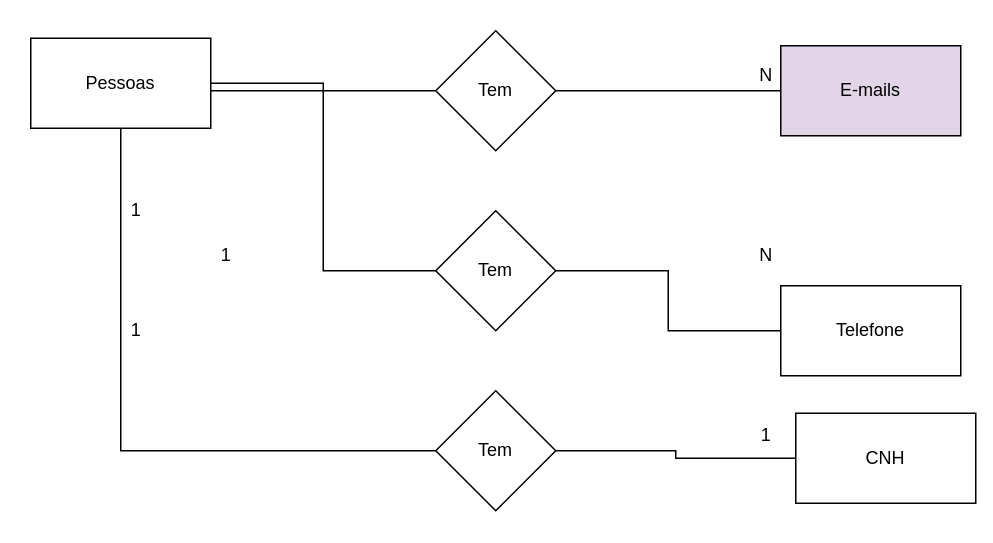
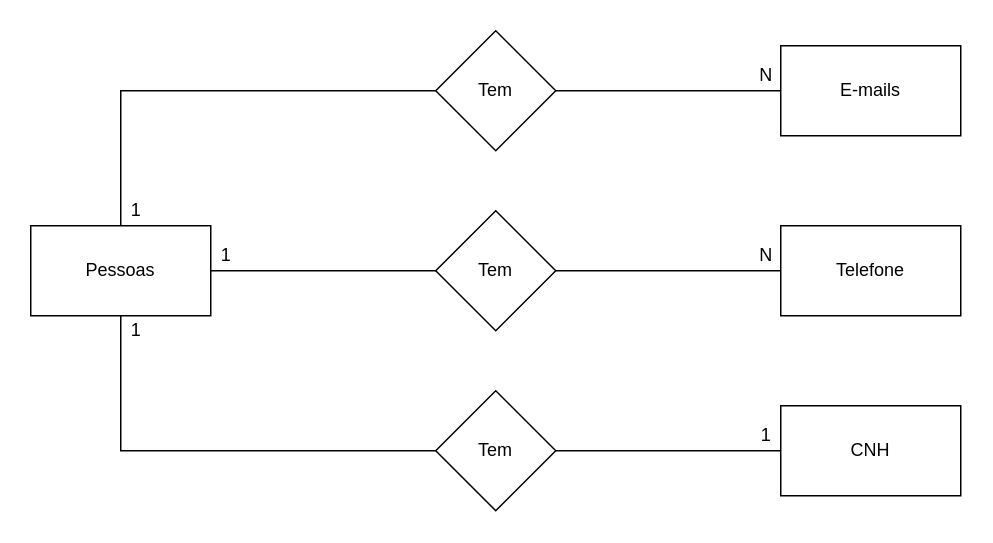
(121, 83) -> (121, 271)
(871, 91) -> (871, 91)
(871, 331) -> (871, 271)
(886, 458) -> (871, 451)
